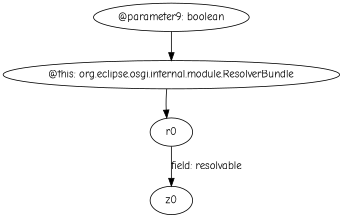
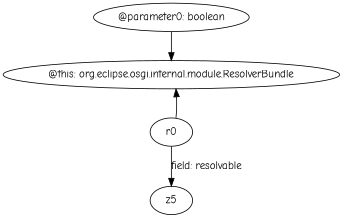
(171, 17) -> (171, 17)
(166, 99) -> (177, 107)
(171, 200) -> (171, 200)
